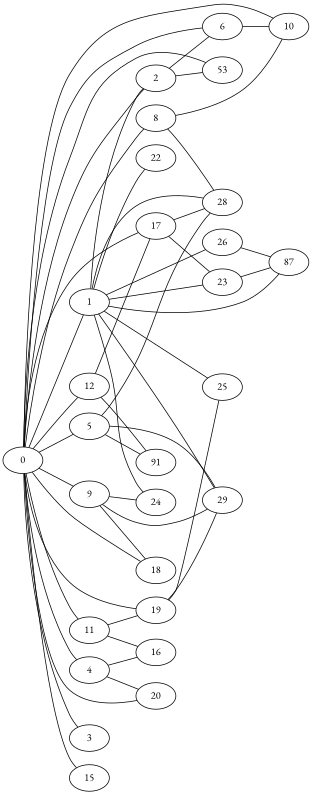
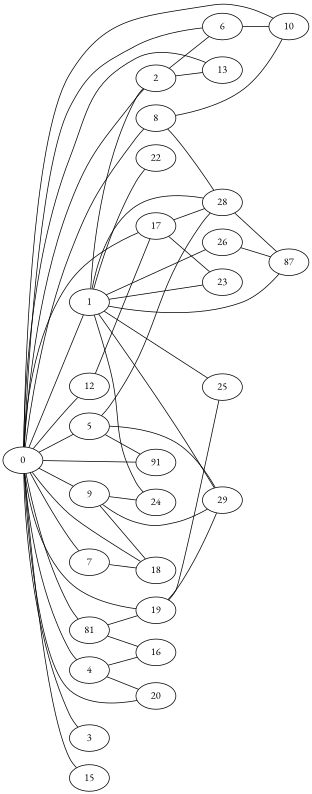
(222, 70) -> (222, 70)
(256, 272) -> (256, 232)
(123, 422) -> (89, 461)
none -> (89, 562)
(89, 630) -> (89, 630)
